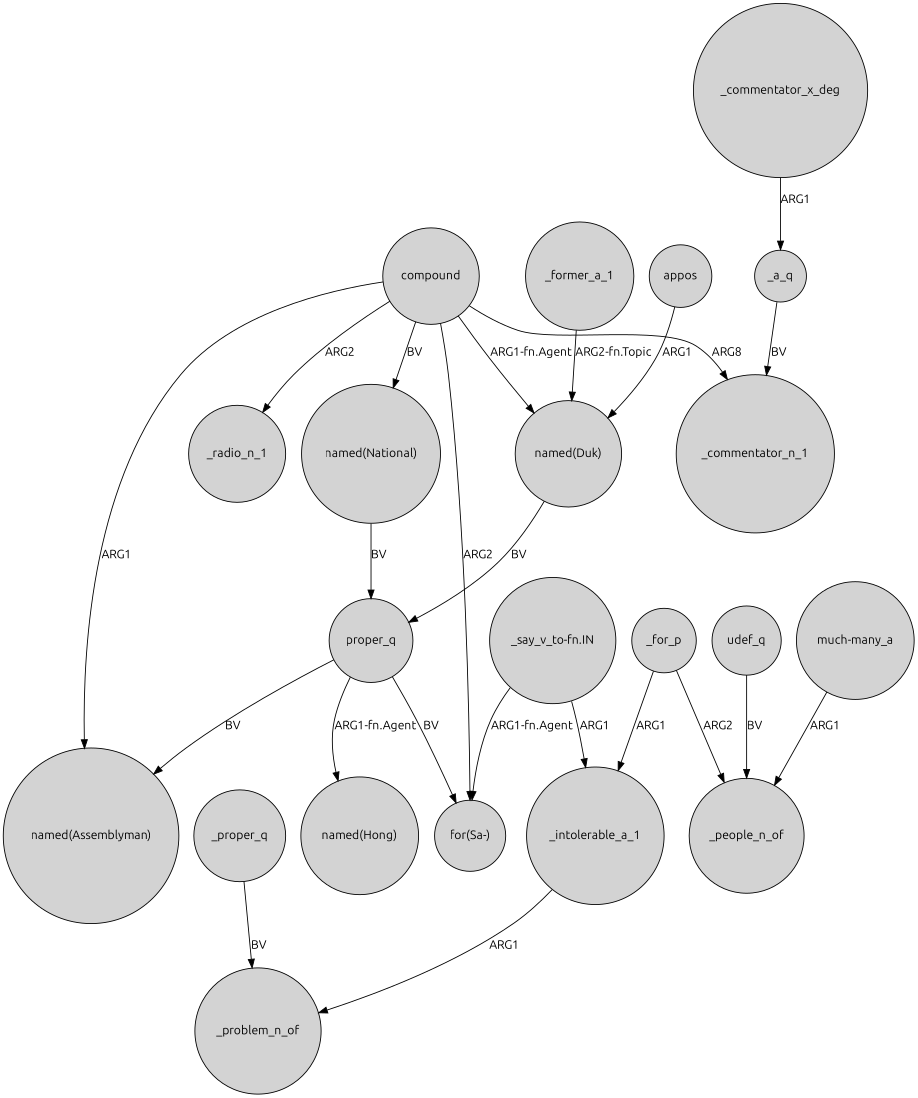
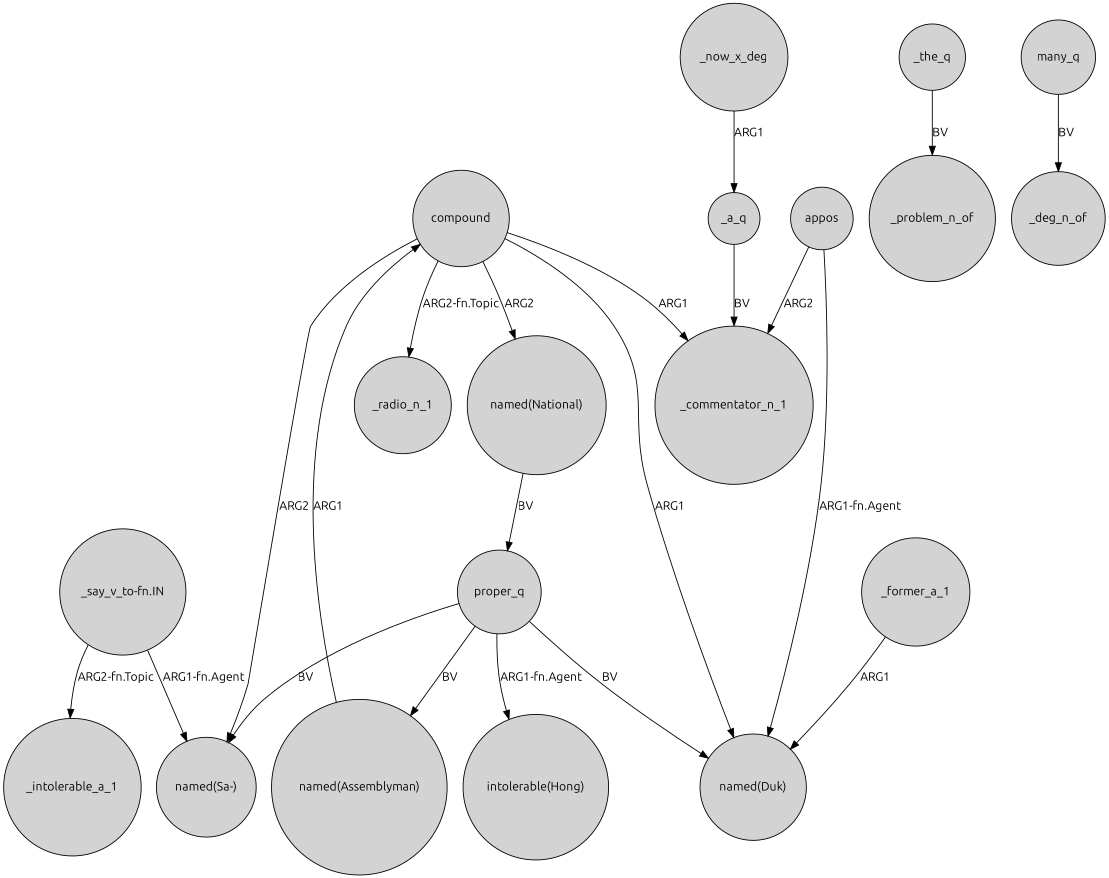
(781, 91) -> (734, 57)
none -> (790, 286)
(340, 353) -> (461, 304)
(415, 353) -> (520, 304)
(531, 353) -> (670, 506)
(614, 353) -> (875, 677)
(678, 353) -> (860, 506)
(727, 353) -> (674, 304)
(139, 441) -> (315, 462)
(490, 570) -> (612, 692)
(664, 641) -> none
(747, 641) -> (1058, 57)
(855, 641) -> none
(595, 726) -> (116, 677)
(240, 836) -> (932, 57)
(360, 836) -> (536, 787)
(470, 836) -> (206, 787)
(747, 836) -> (1058, 218)
(447, 962) -> none
